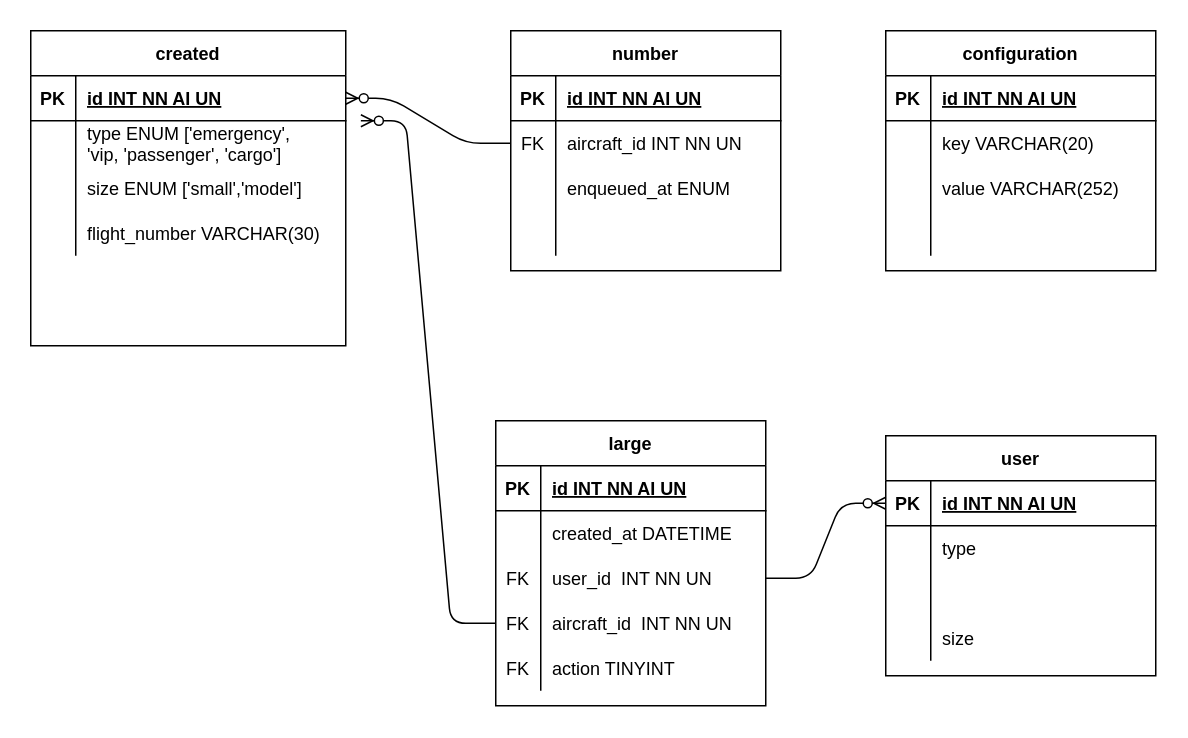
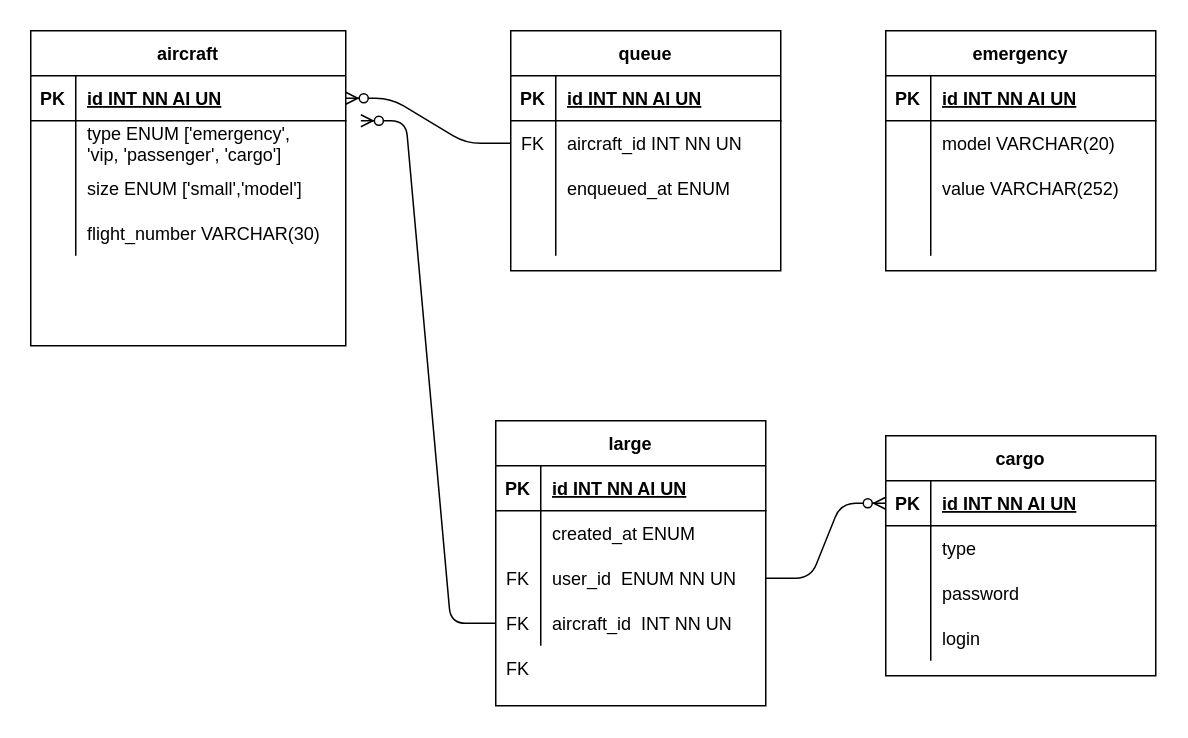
(188, 54) -> (188, 54)
(645, 54) -> (645, 54)
(1020, 54) -> (1020, 54)
(1015, 144) -> (1023, 144)
(1020, 459) -> (1020, 459)
(645, 534) -> (625, 534)
(636, 579) -> (641, 579)
none -> (1043, 593)
(960, 639) -> (963, 639)
(653, 668) -> none
